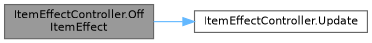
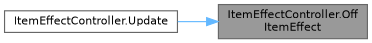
(168, 22) -> (192, 22)
